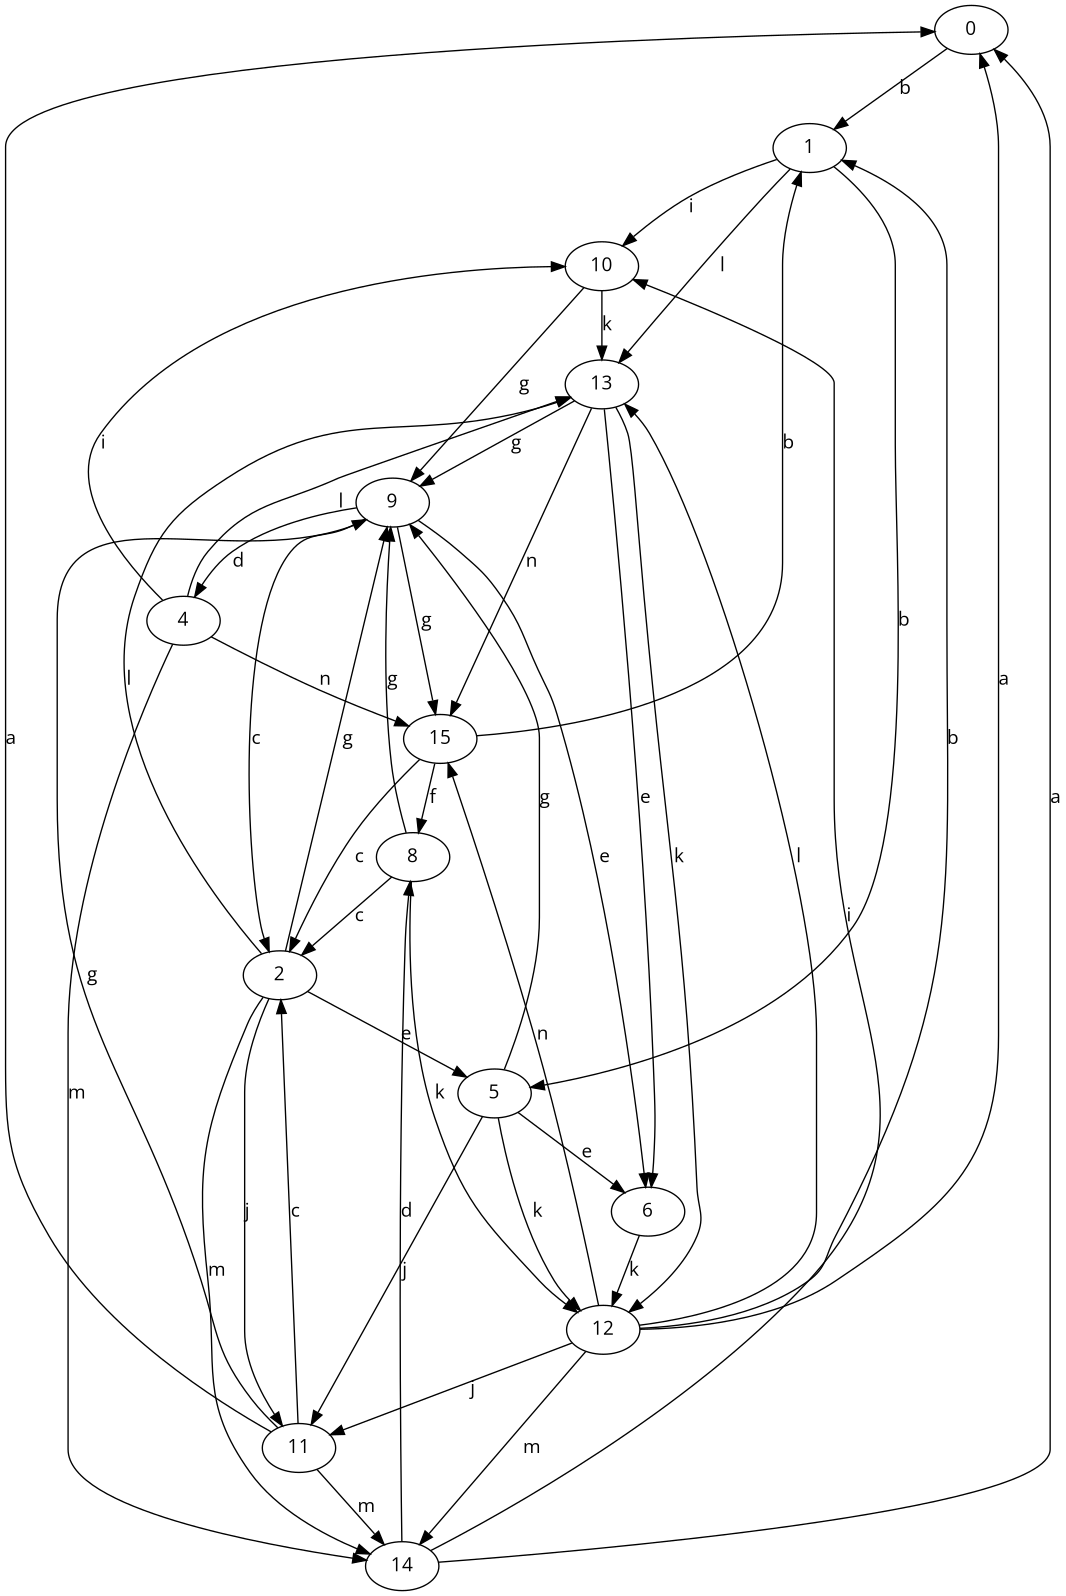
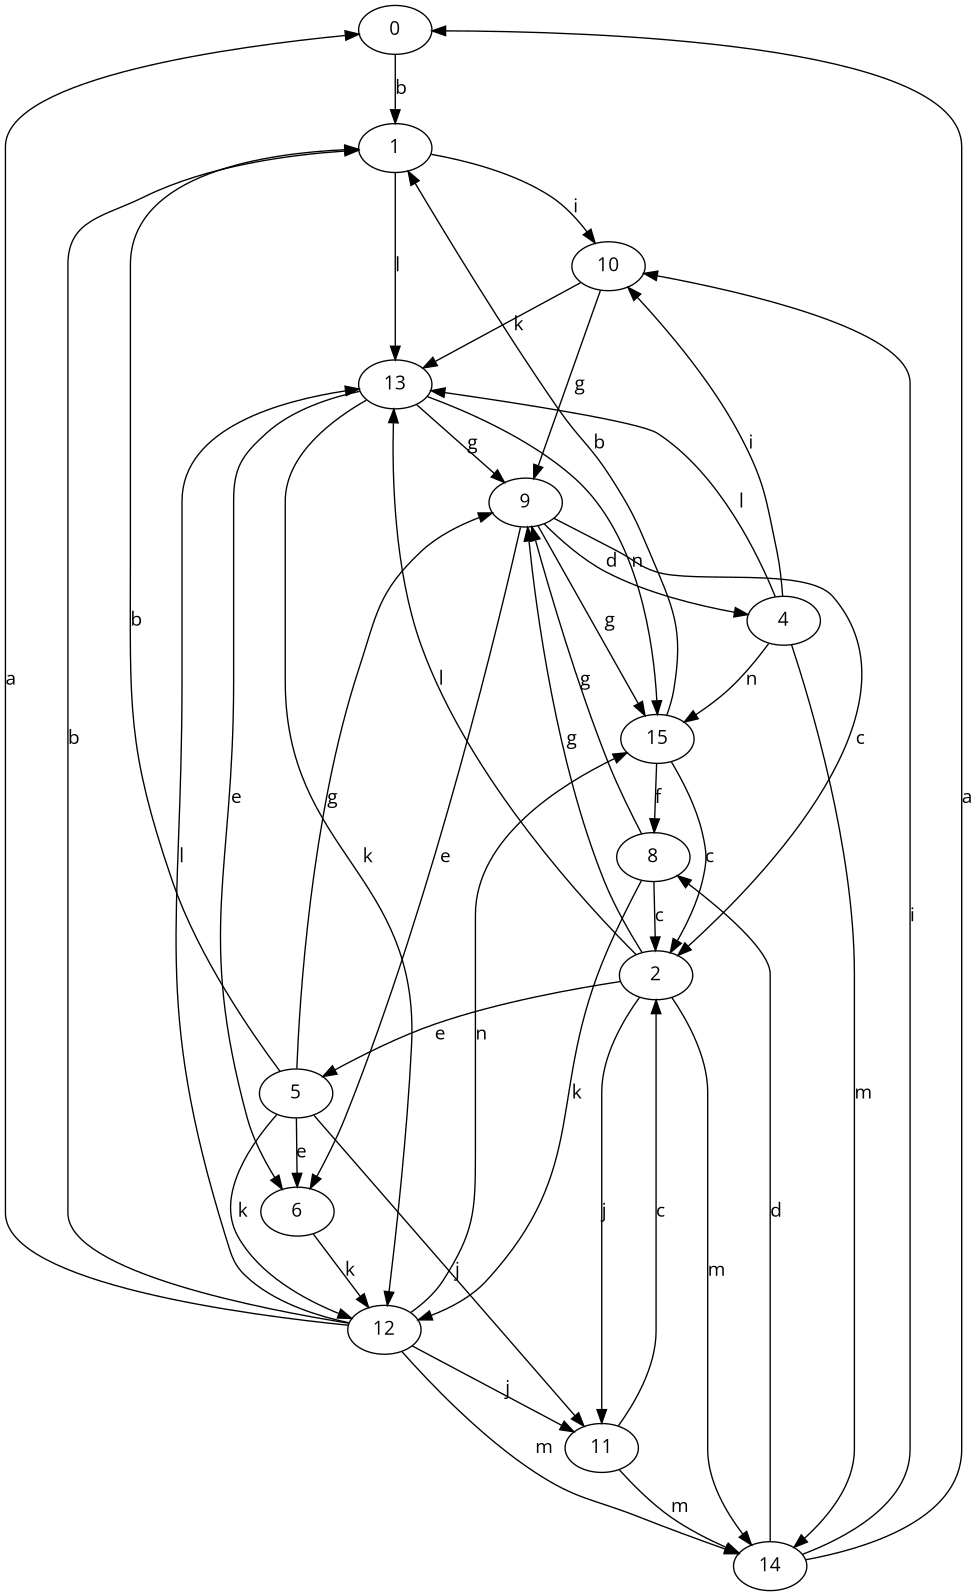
(6, 378) -> none
(896, 717) -> (130, 552)
(61, 874) -> none
